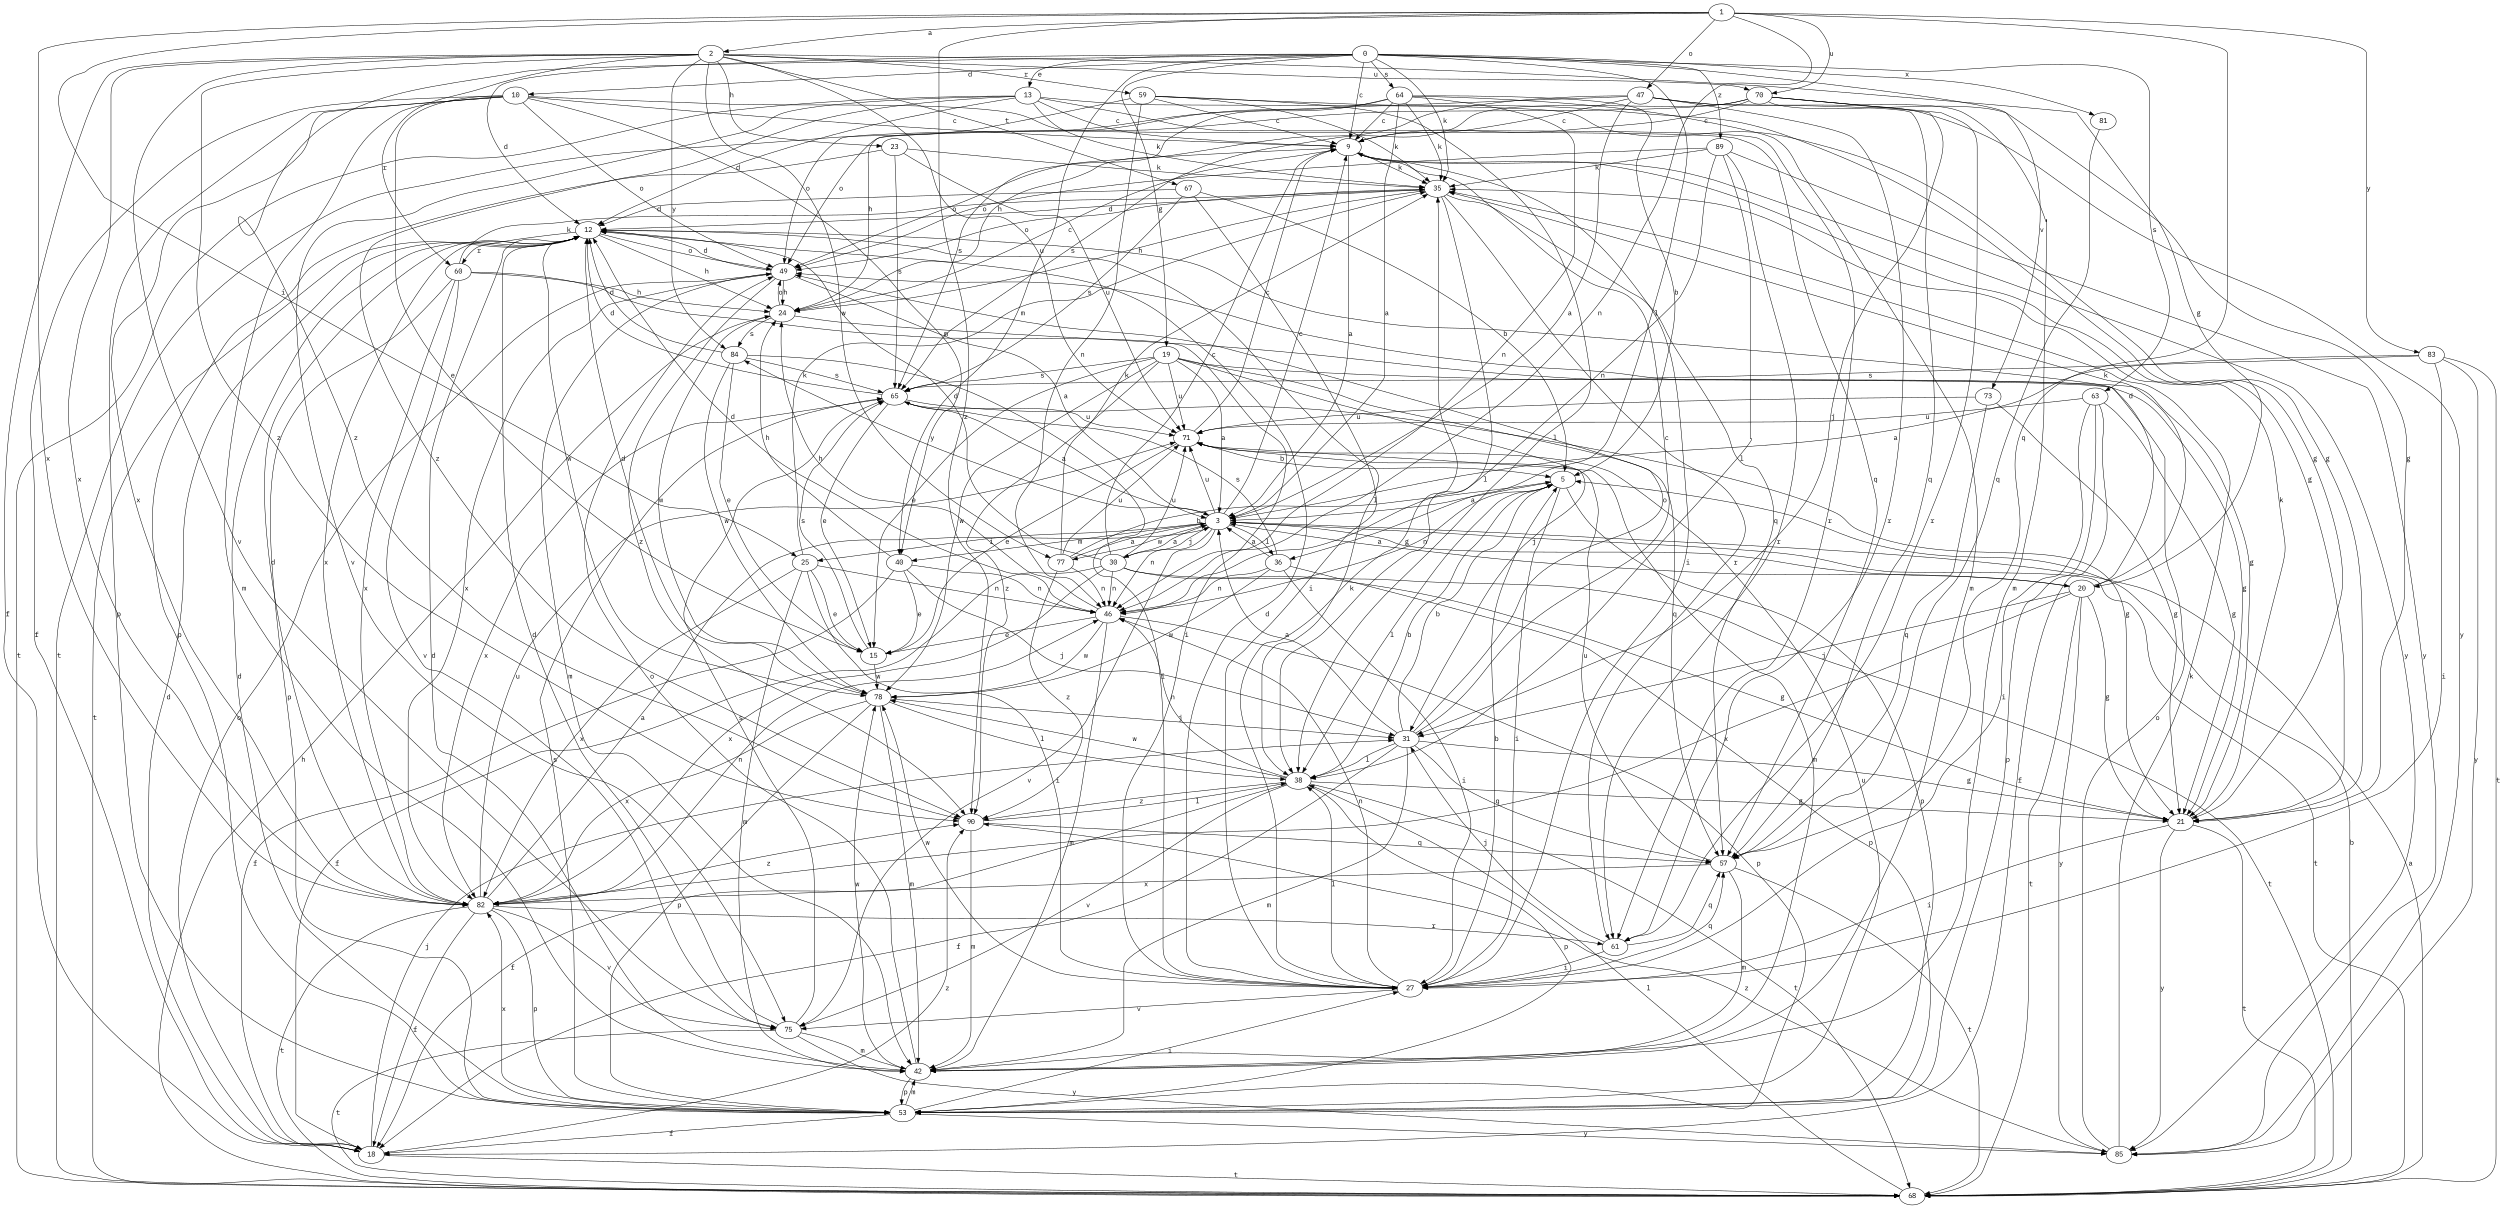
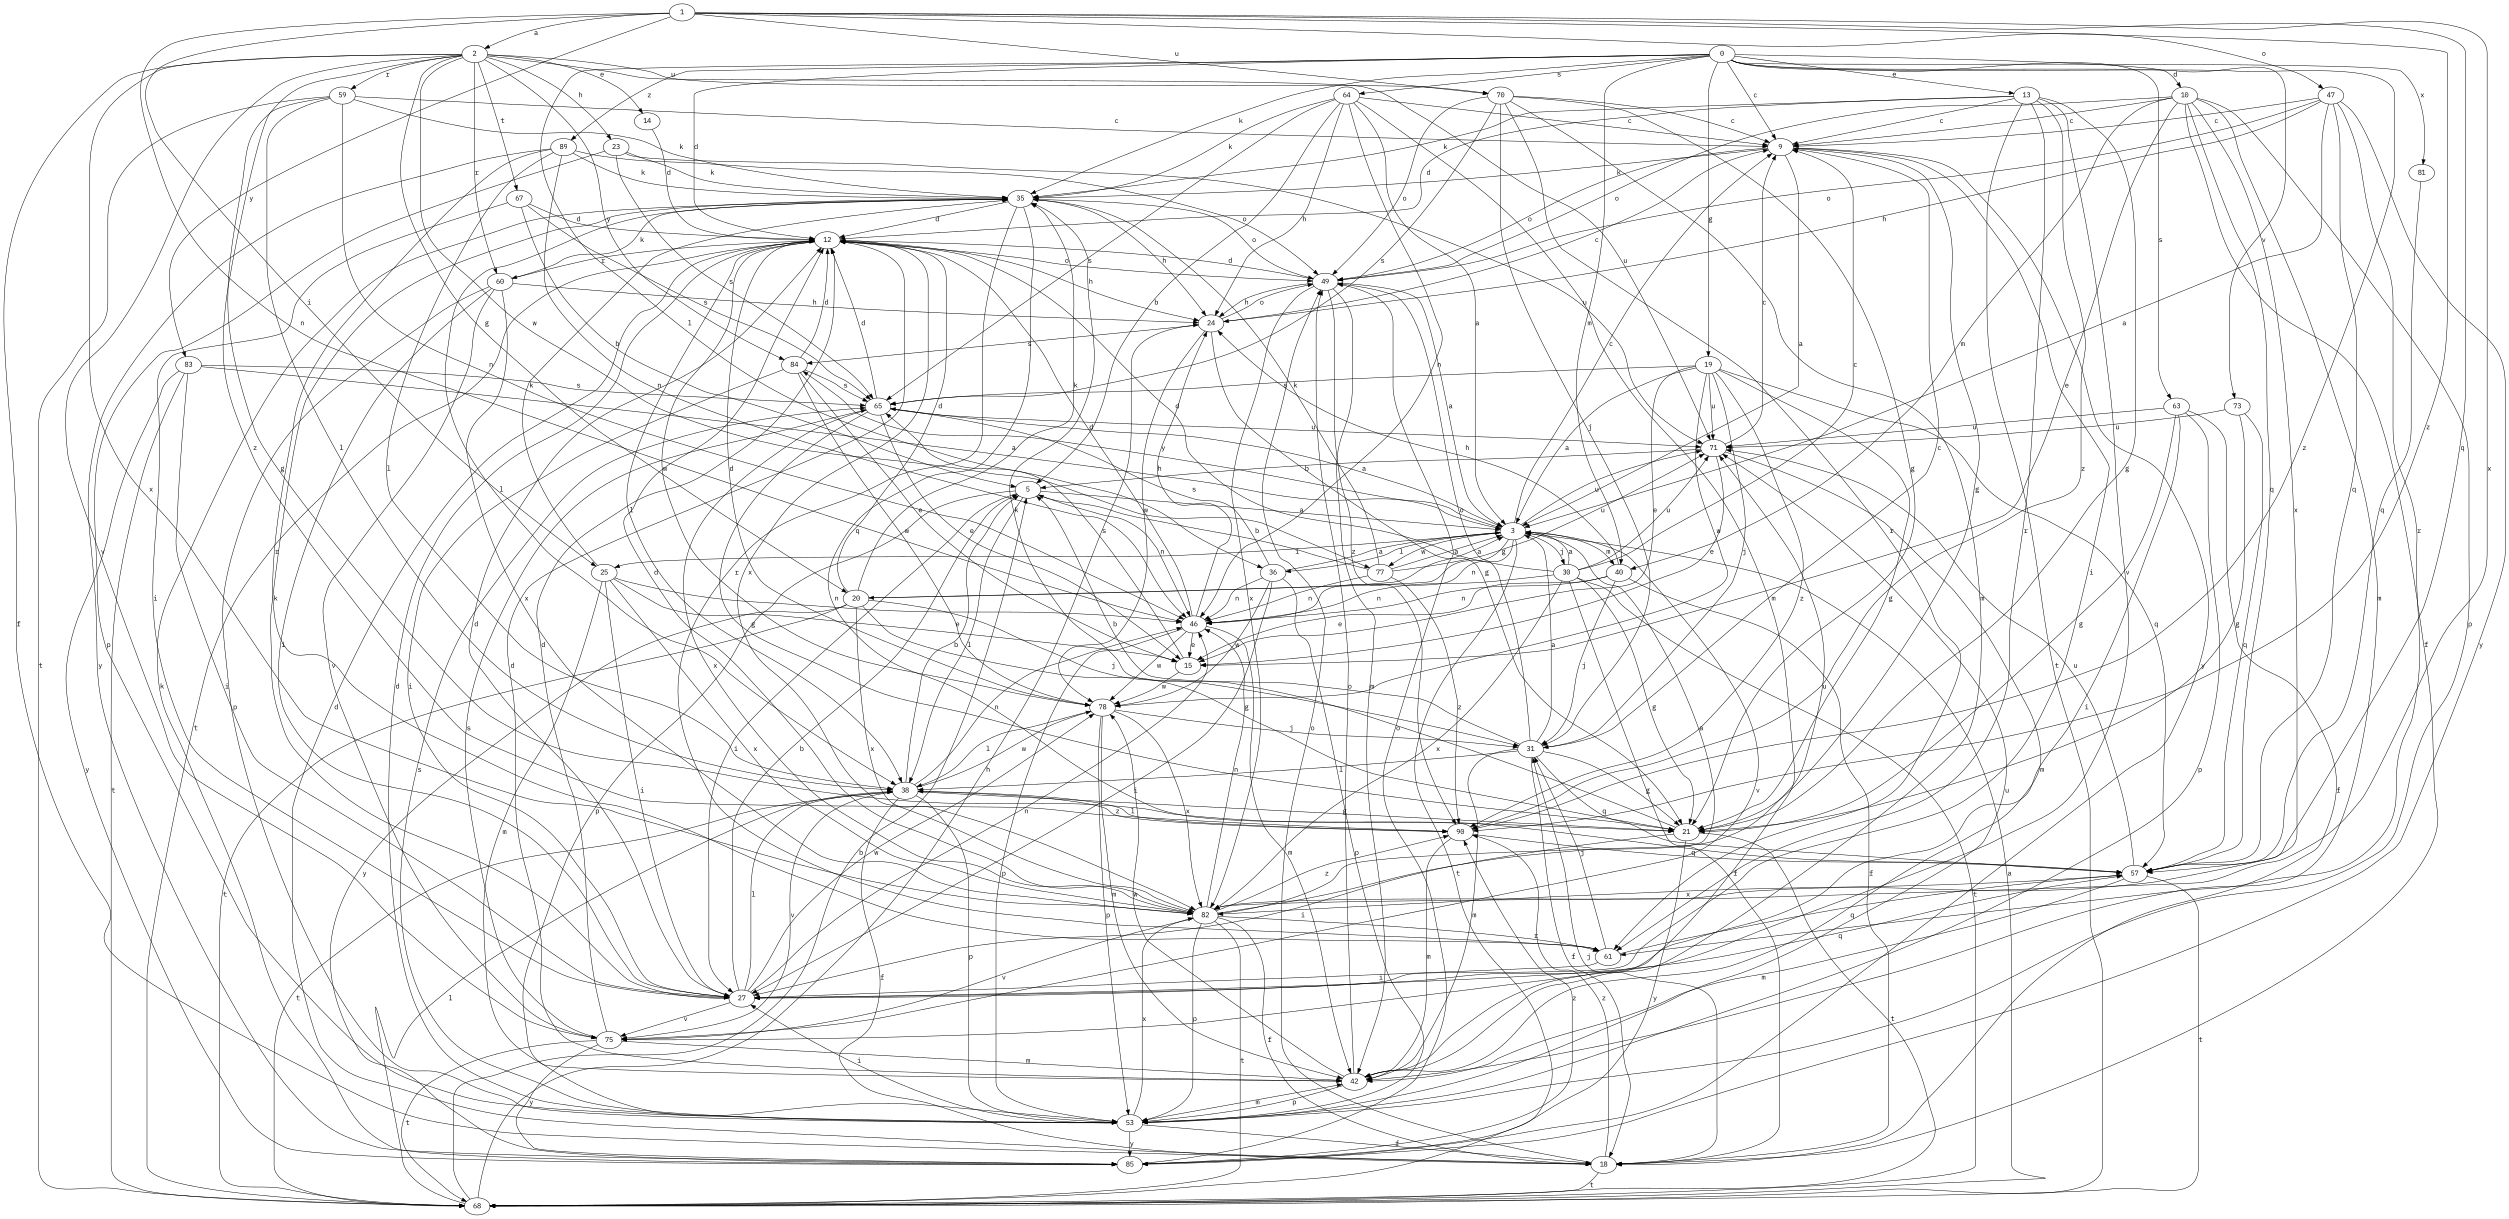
none -> (647, 121)
